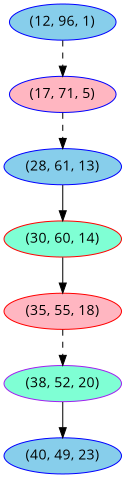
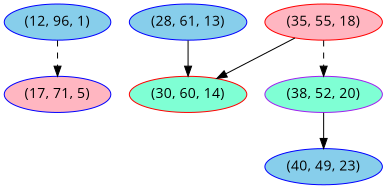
(63, 126) -> none
(63, 270) -> (260, 56)
